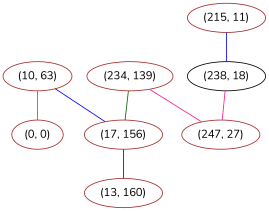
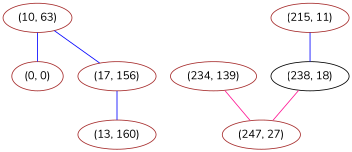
(38, 106) -> (38, 47)
(127, 106) -> none
